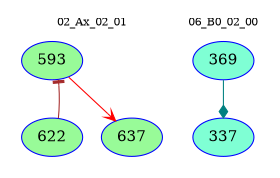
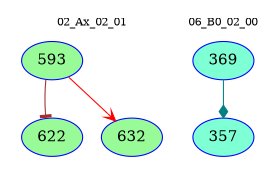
(59, 102) -> (45, 96)
(132, 137) -> (132, 137)
(223, 137) -> (223, 137)
